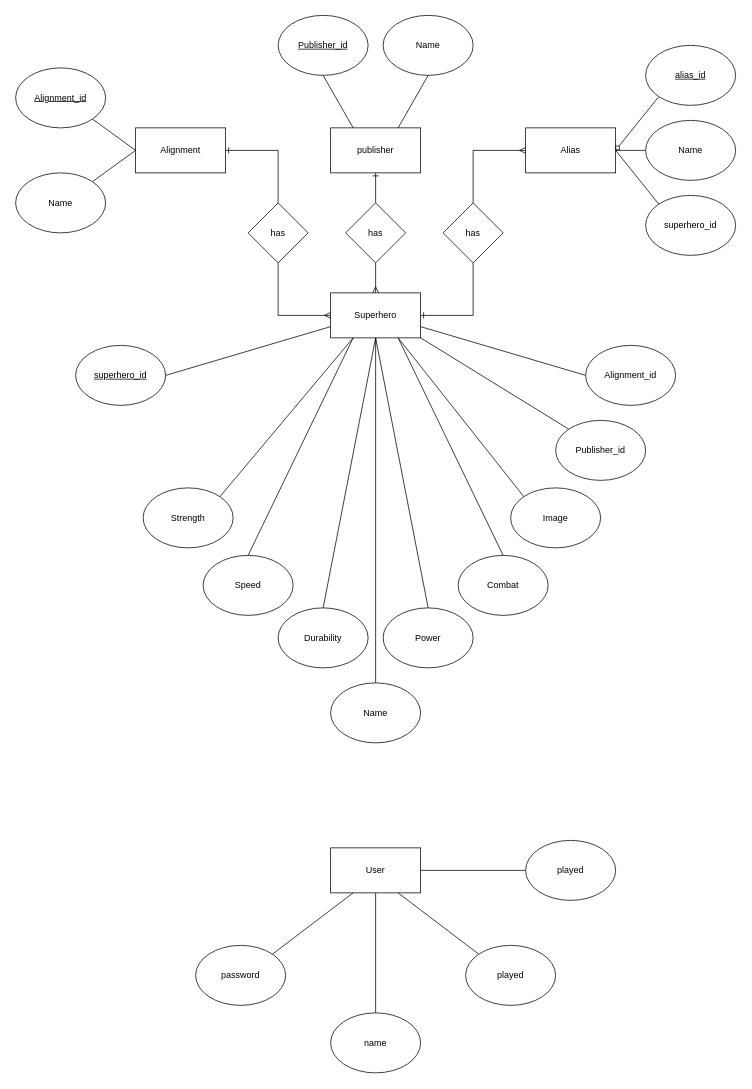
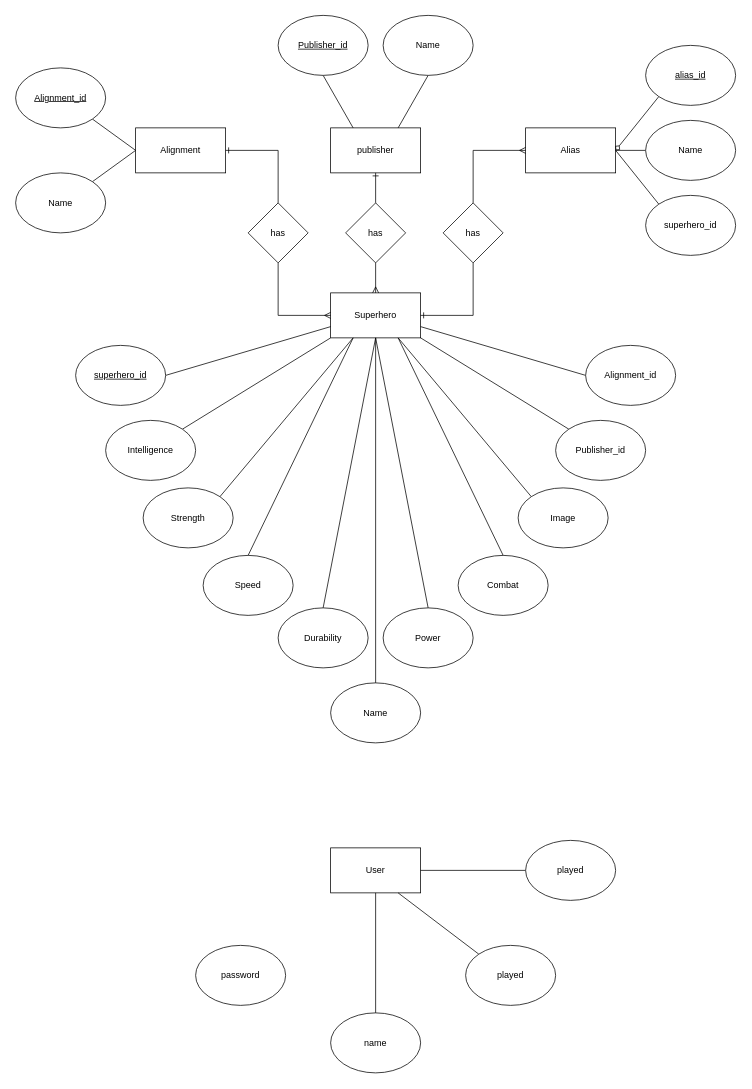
none -> (256, 384)
none -> (150, 450)
(555, 518) -> (563, 518)
(312, 924) -> none
